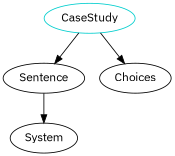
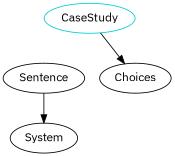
(69, 45) -> none
